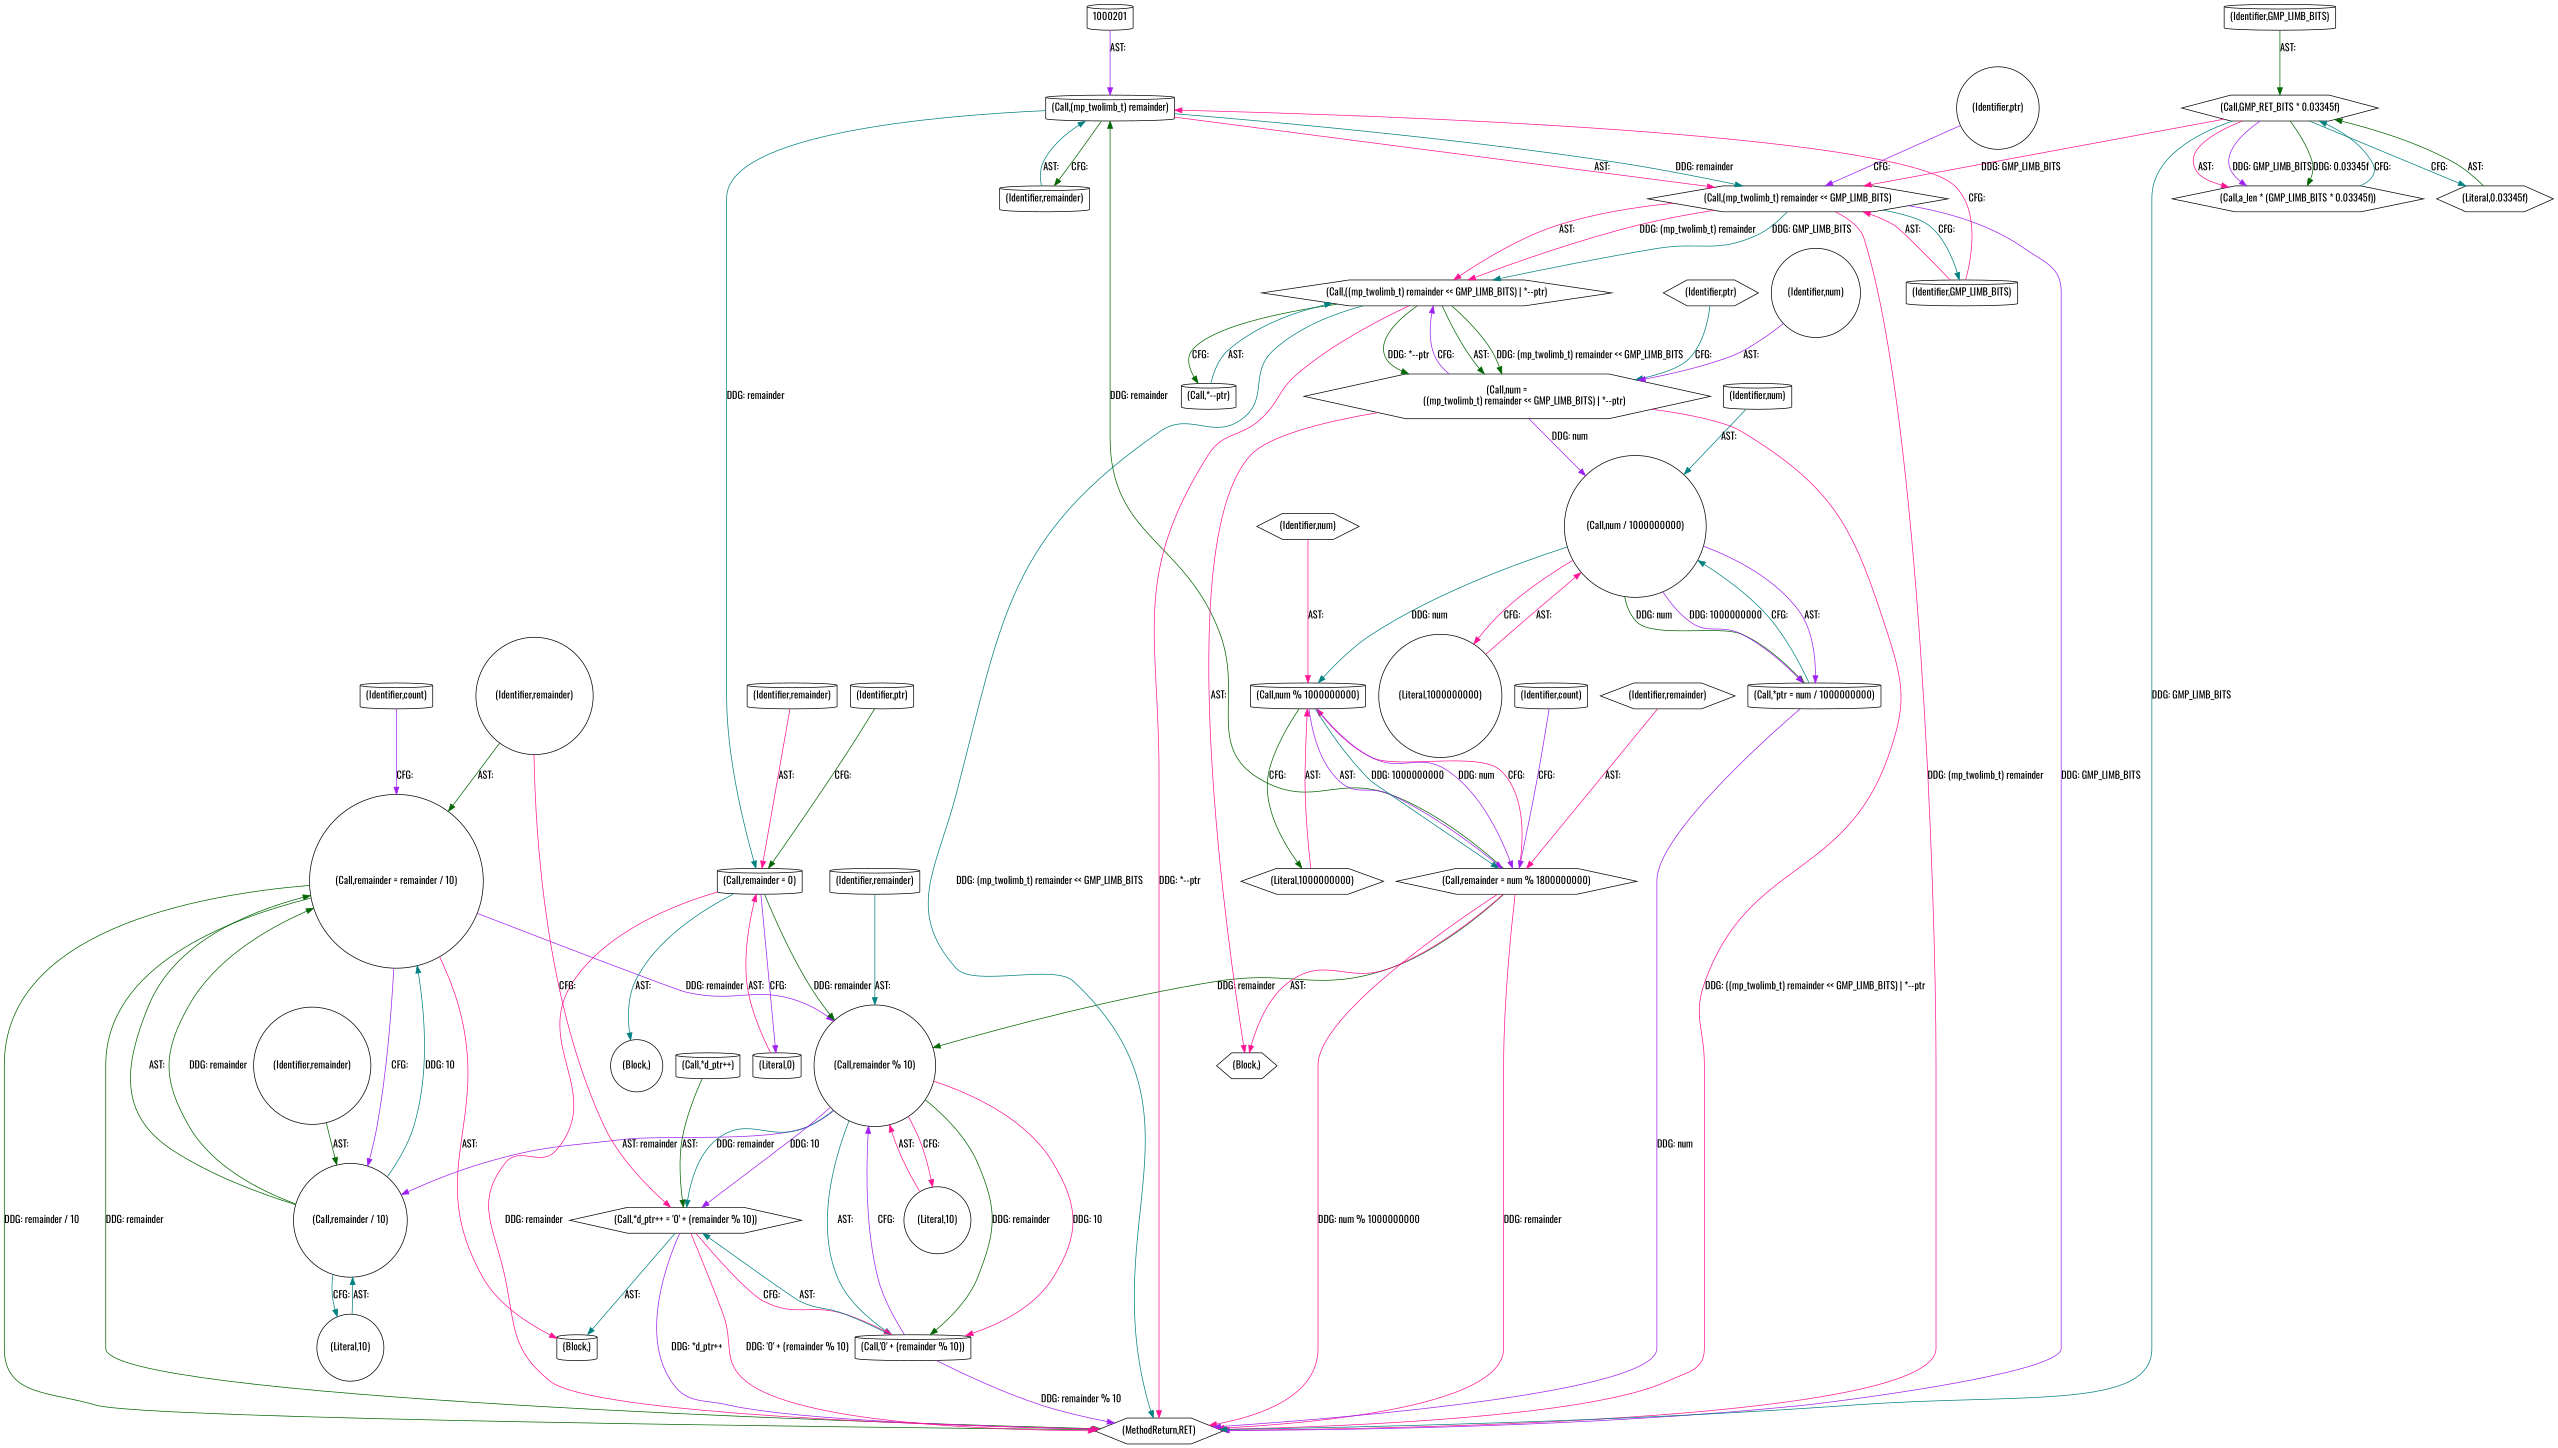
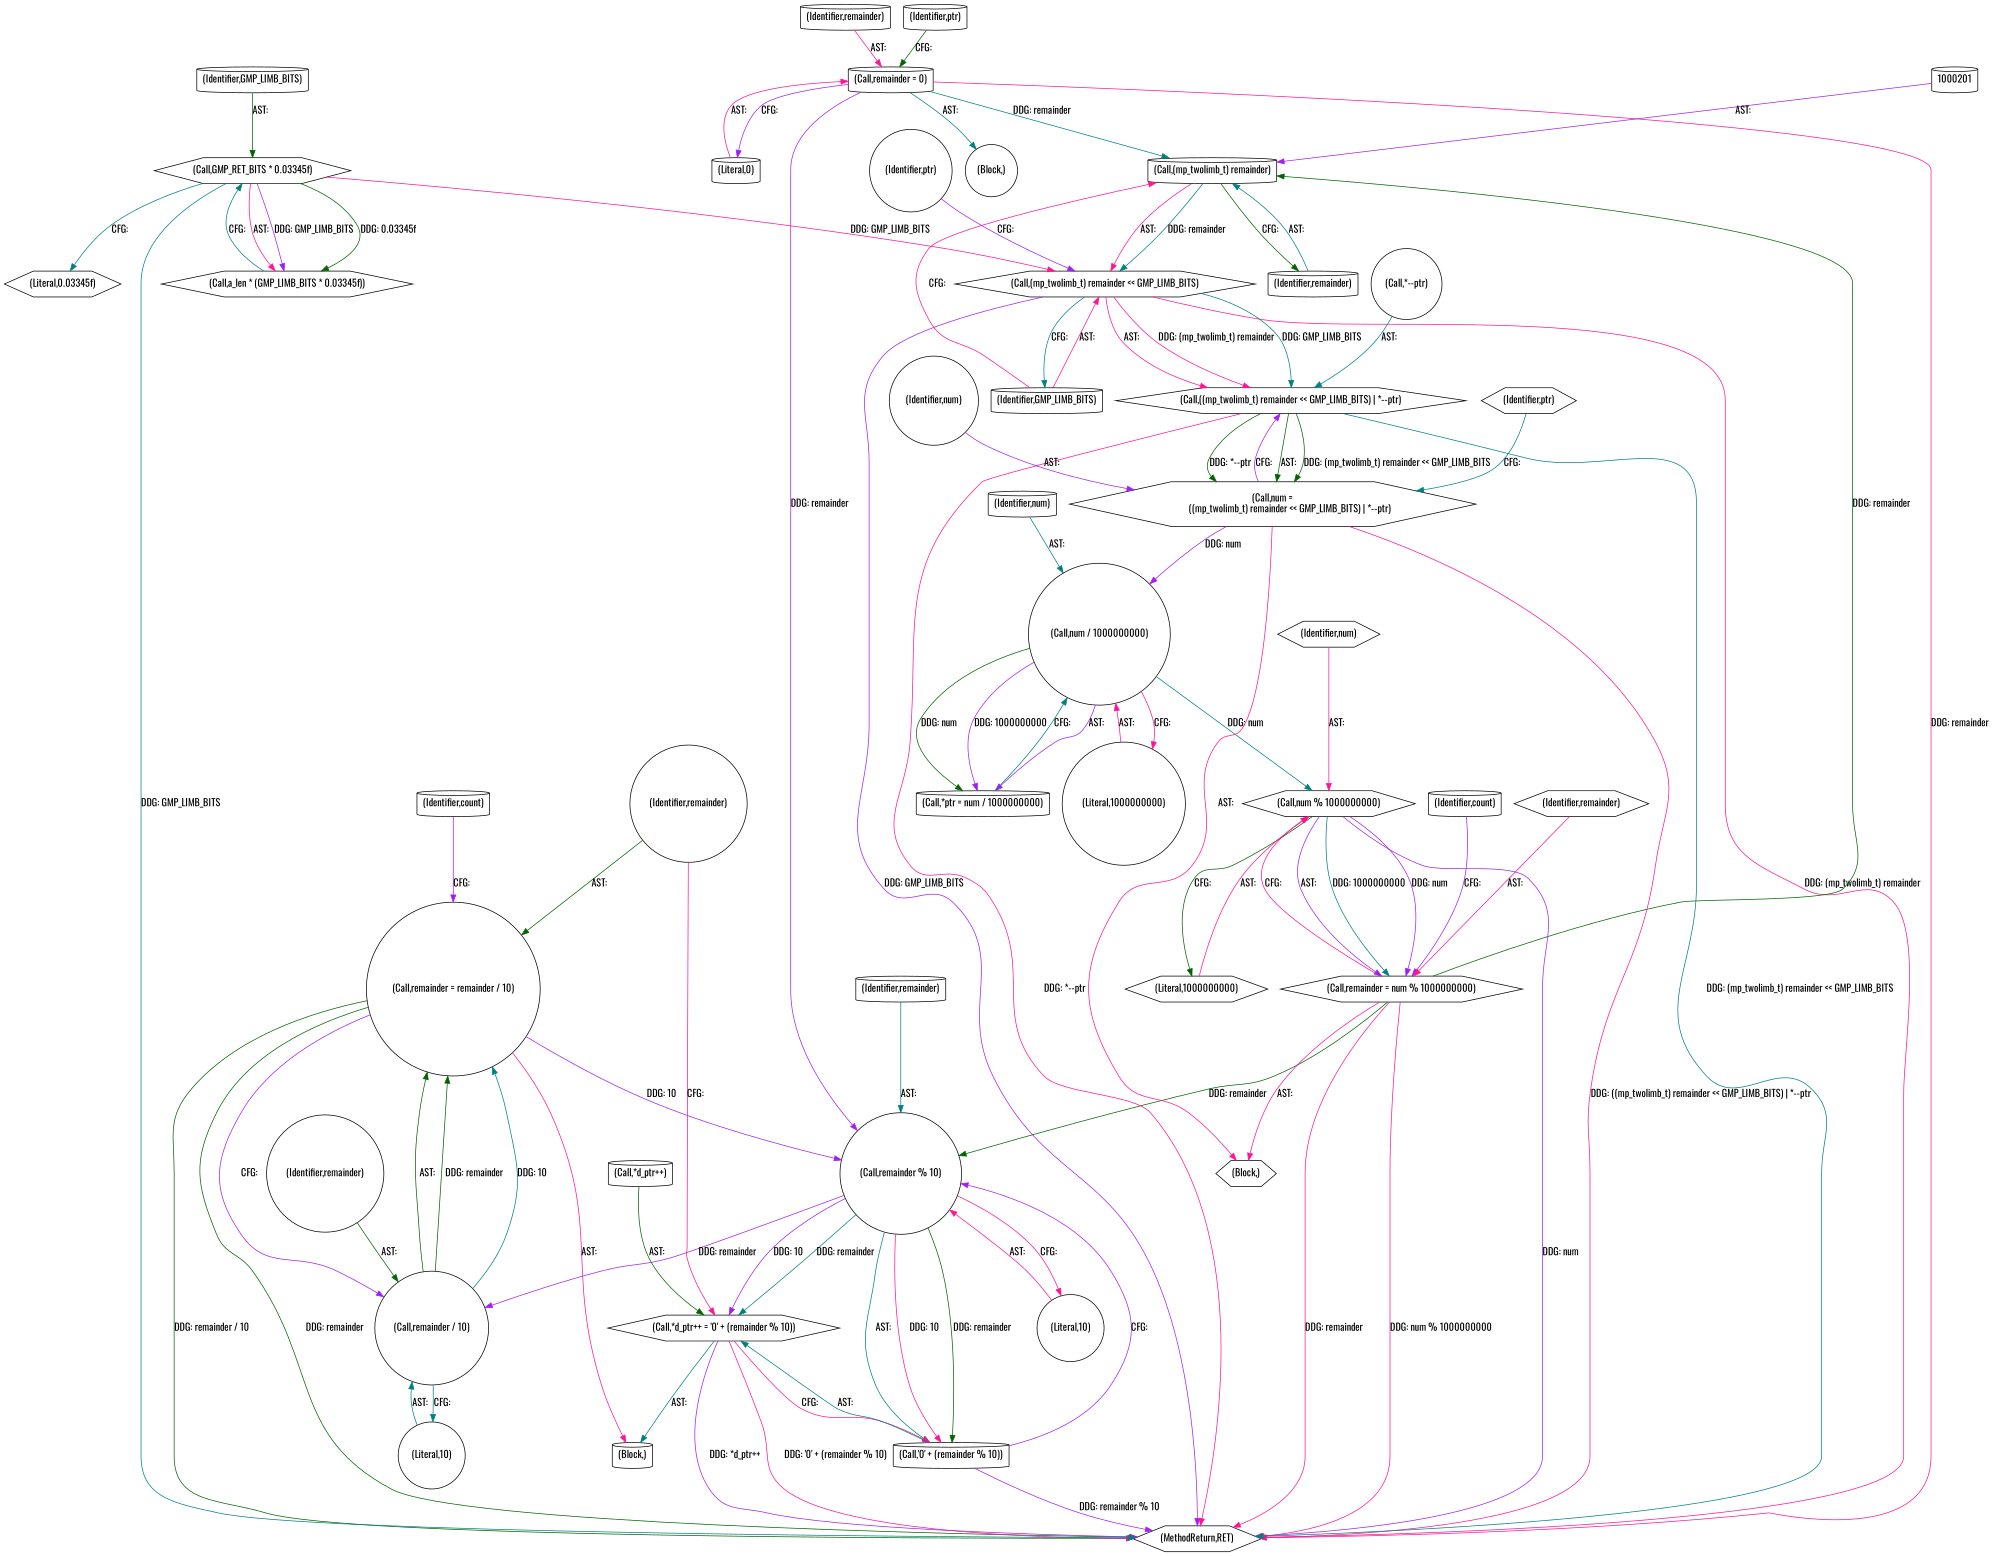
(2417, 145) -> none
(1248, 322) -> none
(727, 358) -> (1047, 124)
(1209, 396) -> (1407, 284)
(1308, 696) -> (1329, 804)
(1517, 881) -> (1402, 989)
(793, 957) -> (791, 601)
(715, 987) -> (662, 1094)
(650, 1145) -> (728, 1253)
(1657, 1226) -> (1543, 1216)
